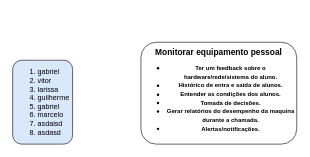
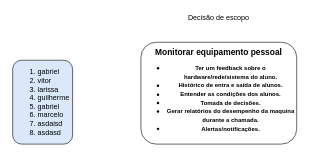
none -> (219, 18)
